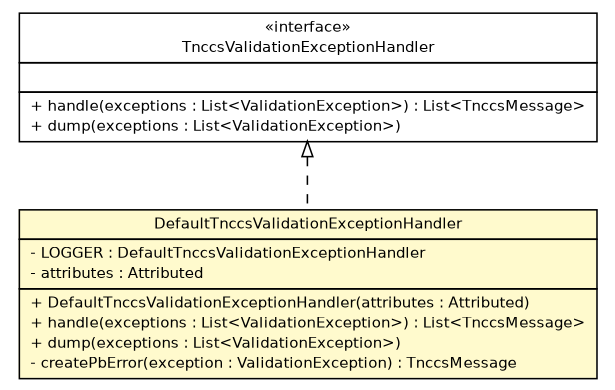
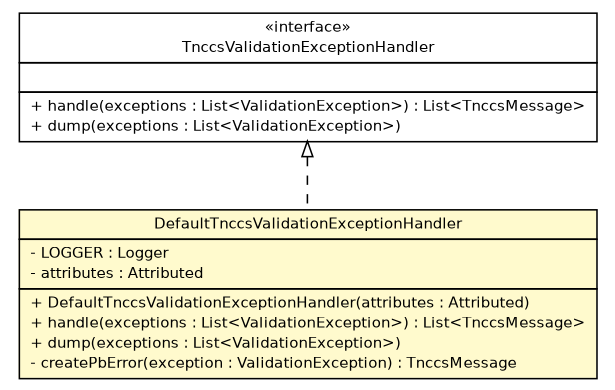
(228, 253) -> (100, 253)
